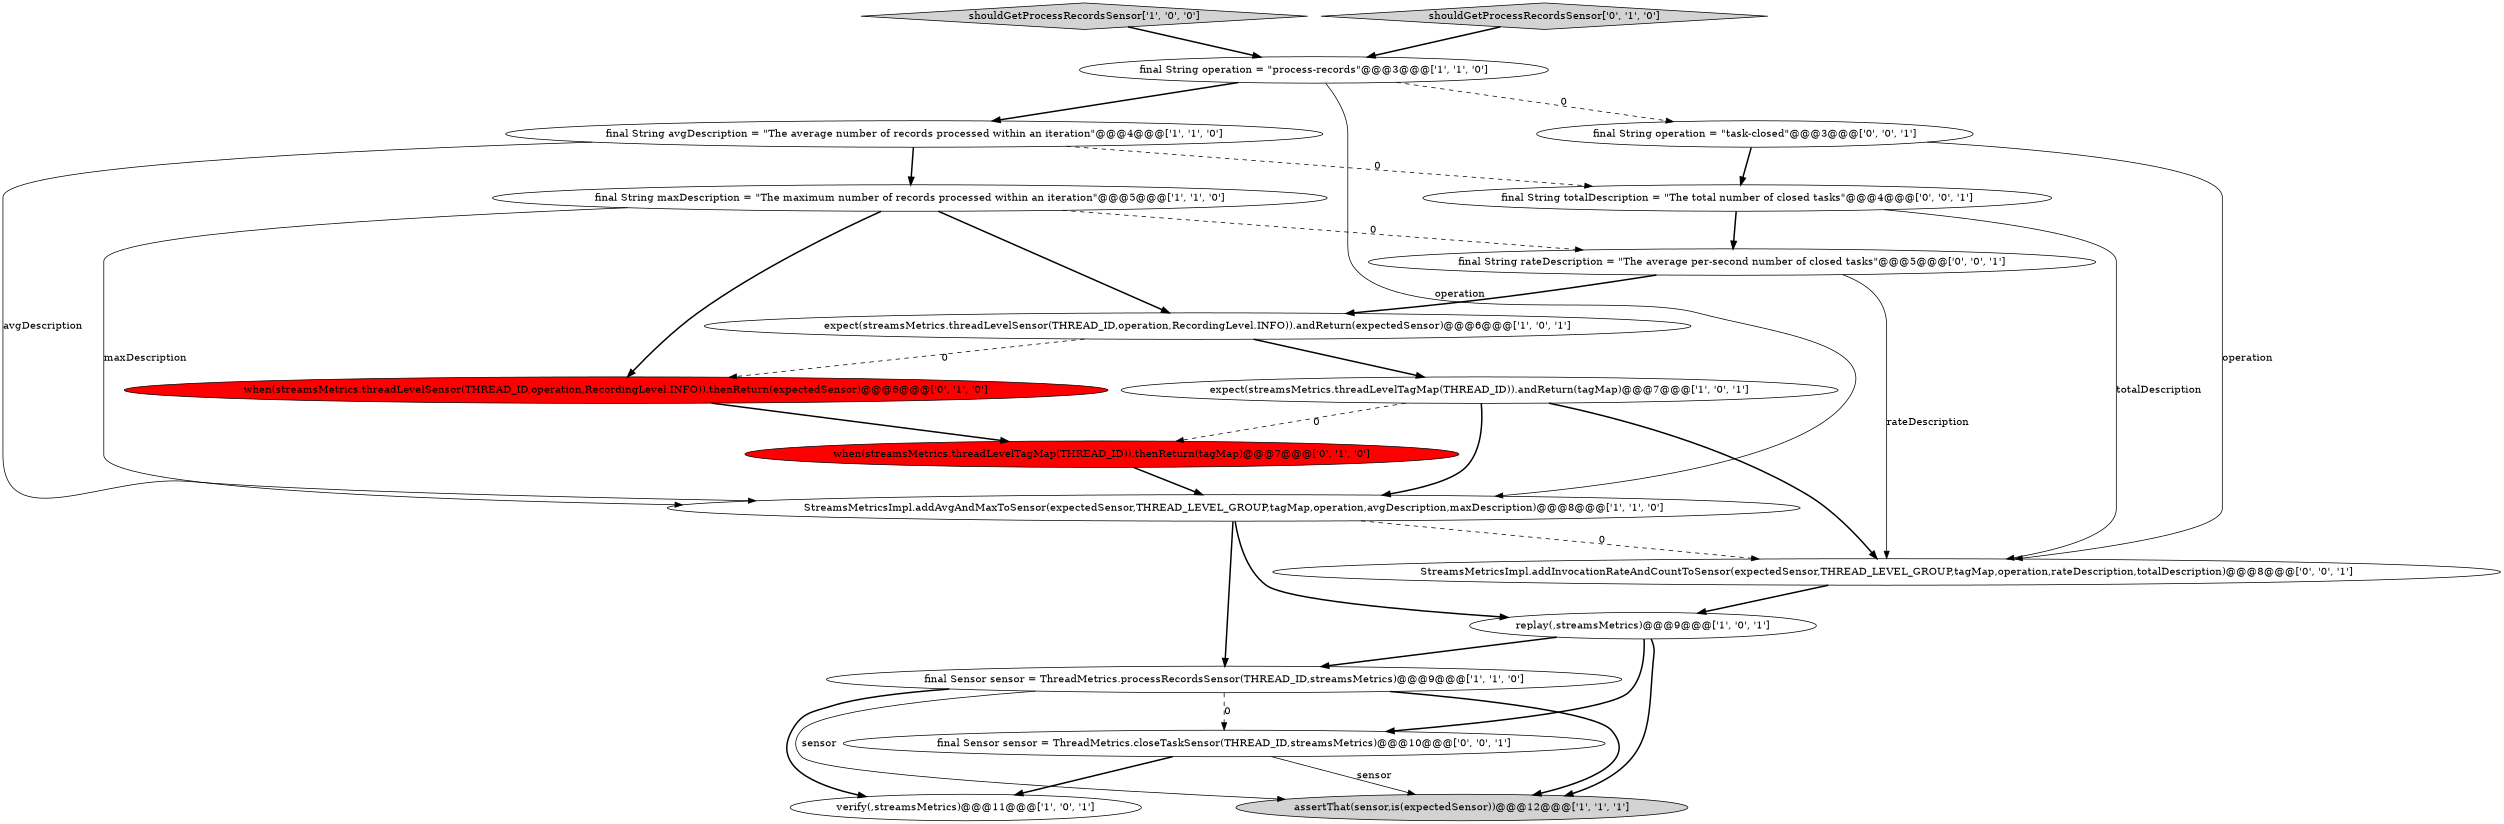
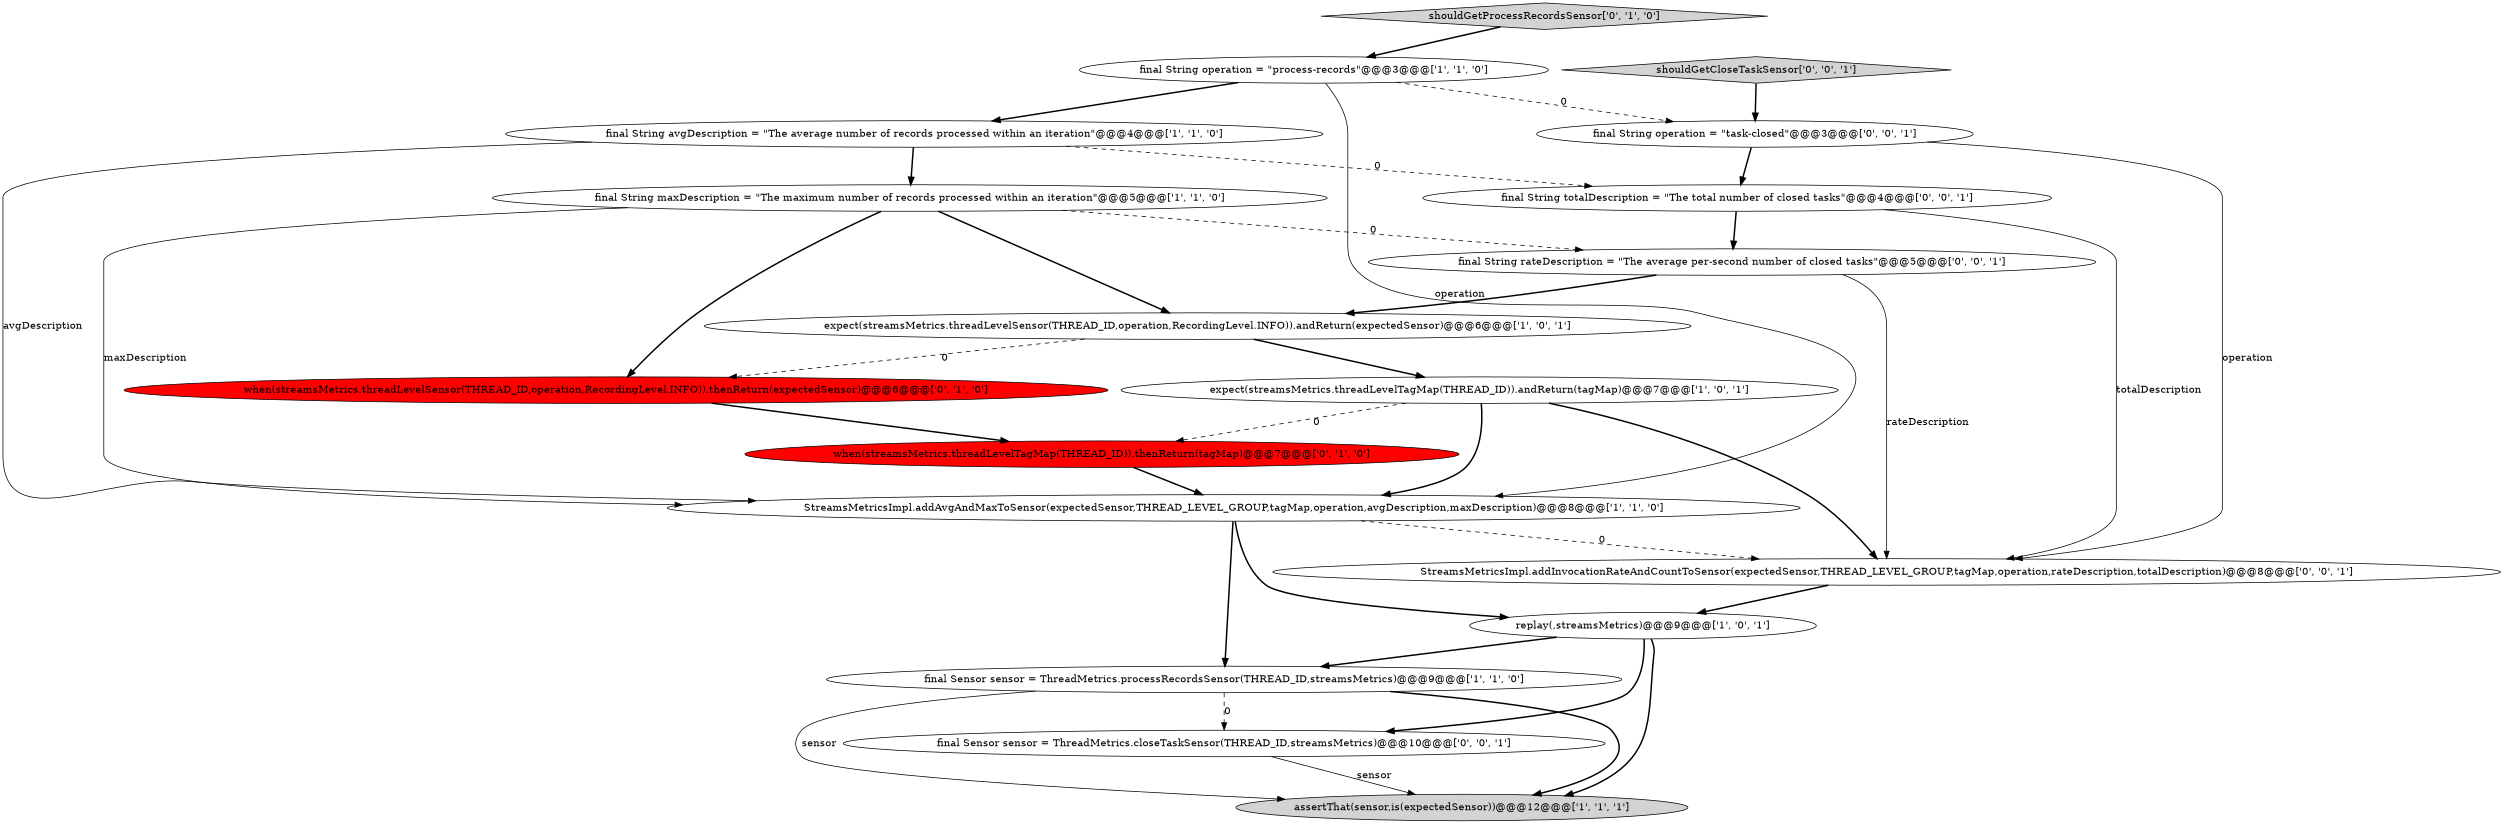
(1084, 16) -> none
none -> (1756, 70)
(966, 808) -> none
